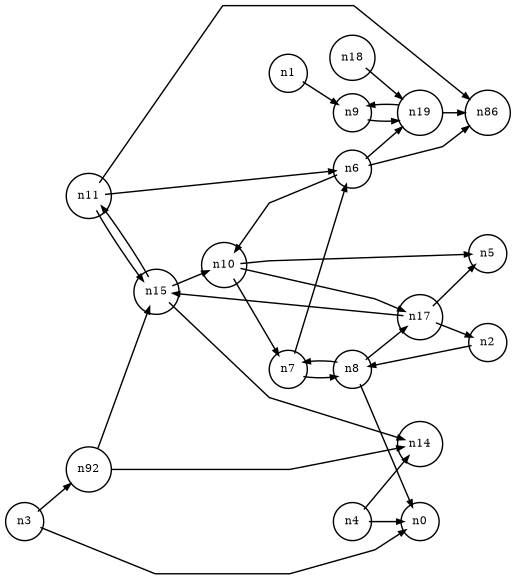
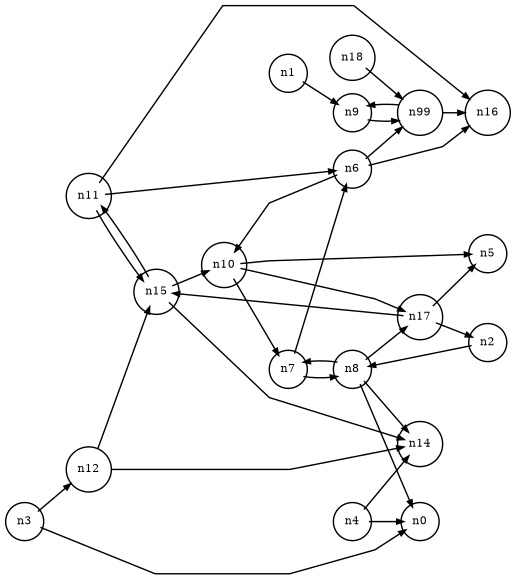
(420, 113) -> (420, 113)
(488, 113) -> (488, 113)
none -> (384, 404)
(89, 469) -> (89, 469)
